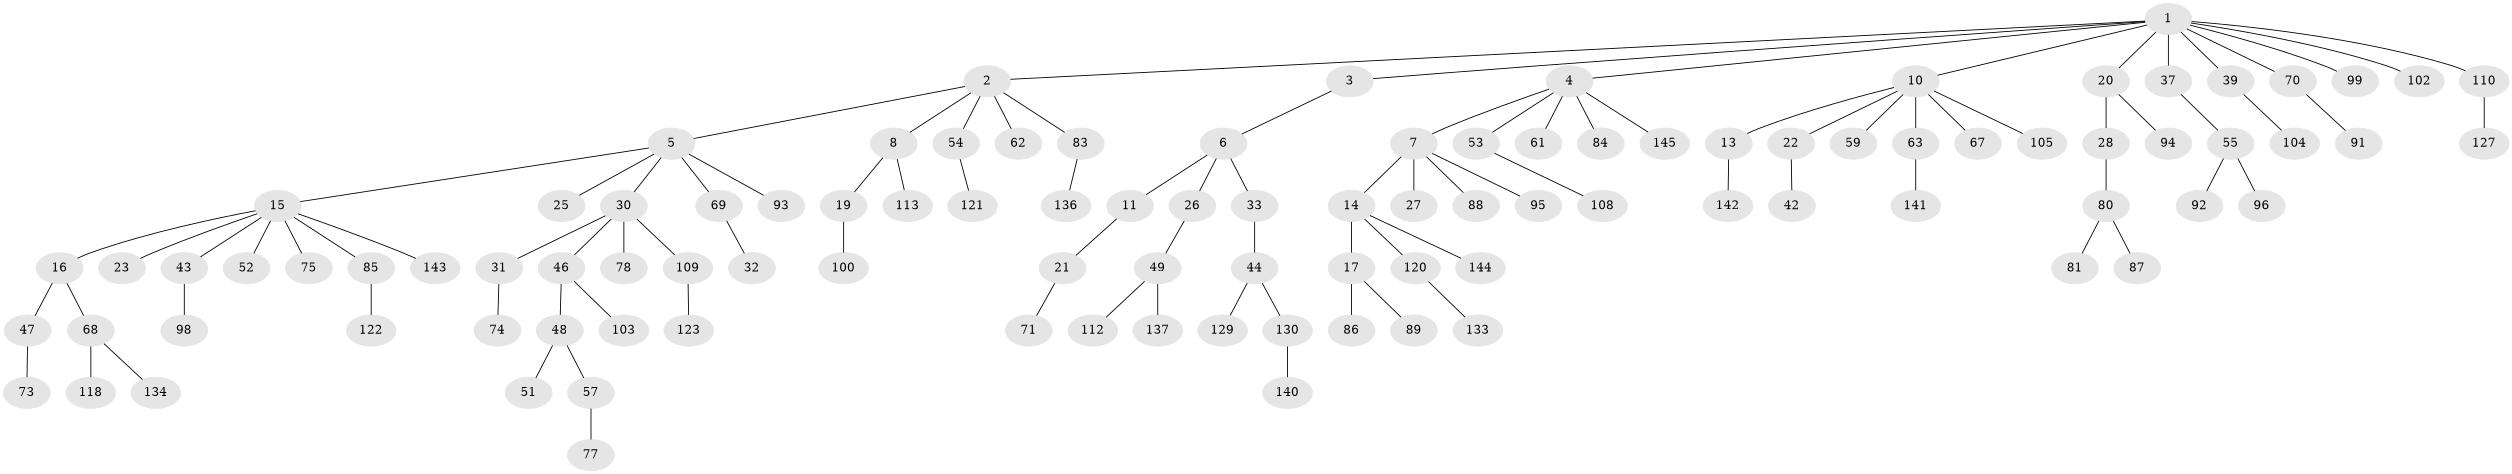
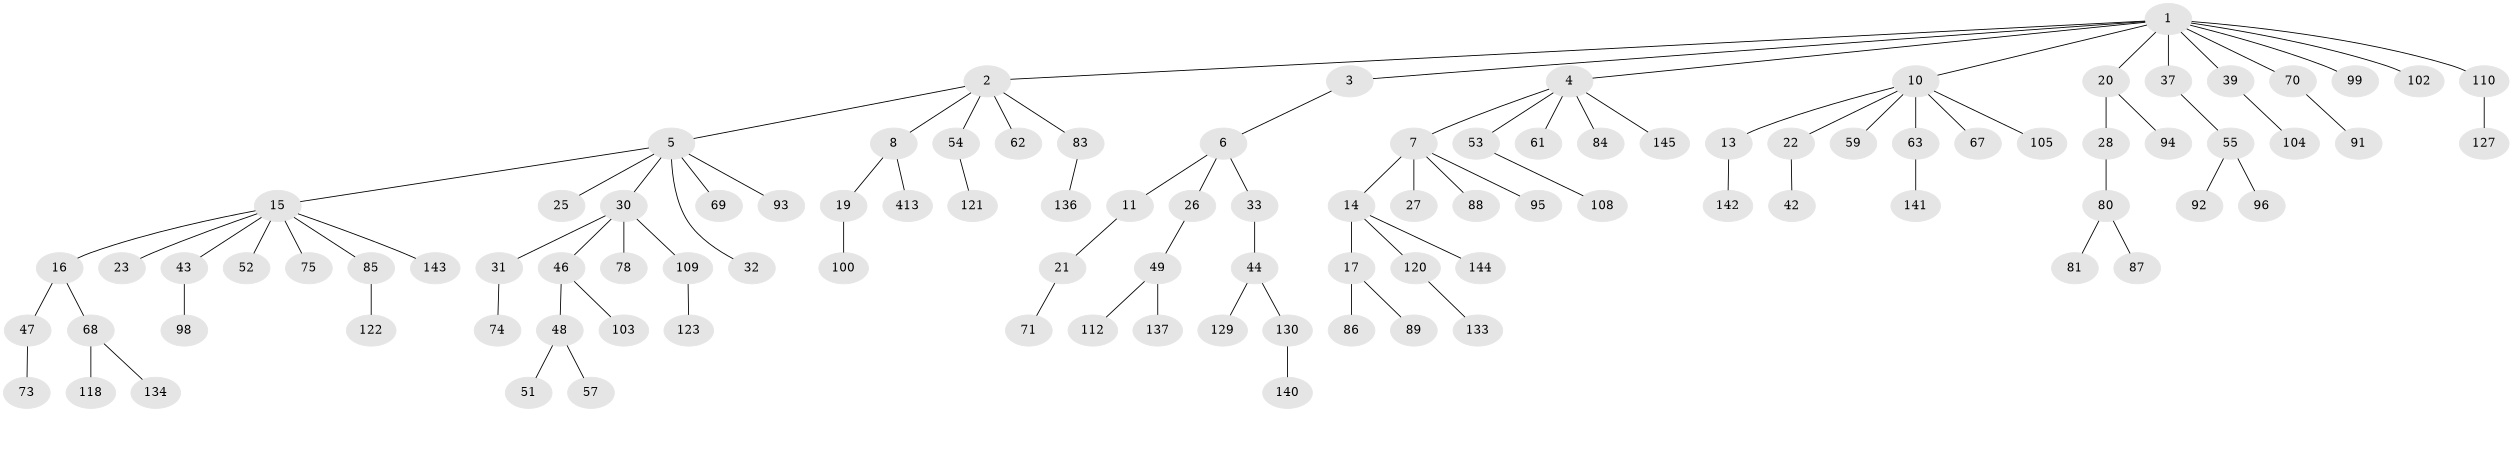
(908, 206) -> (908, 206)
(736, 237) -> (686, 219)
(591, 455) -> none
